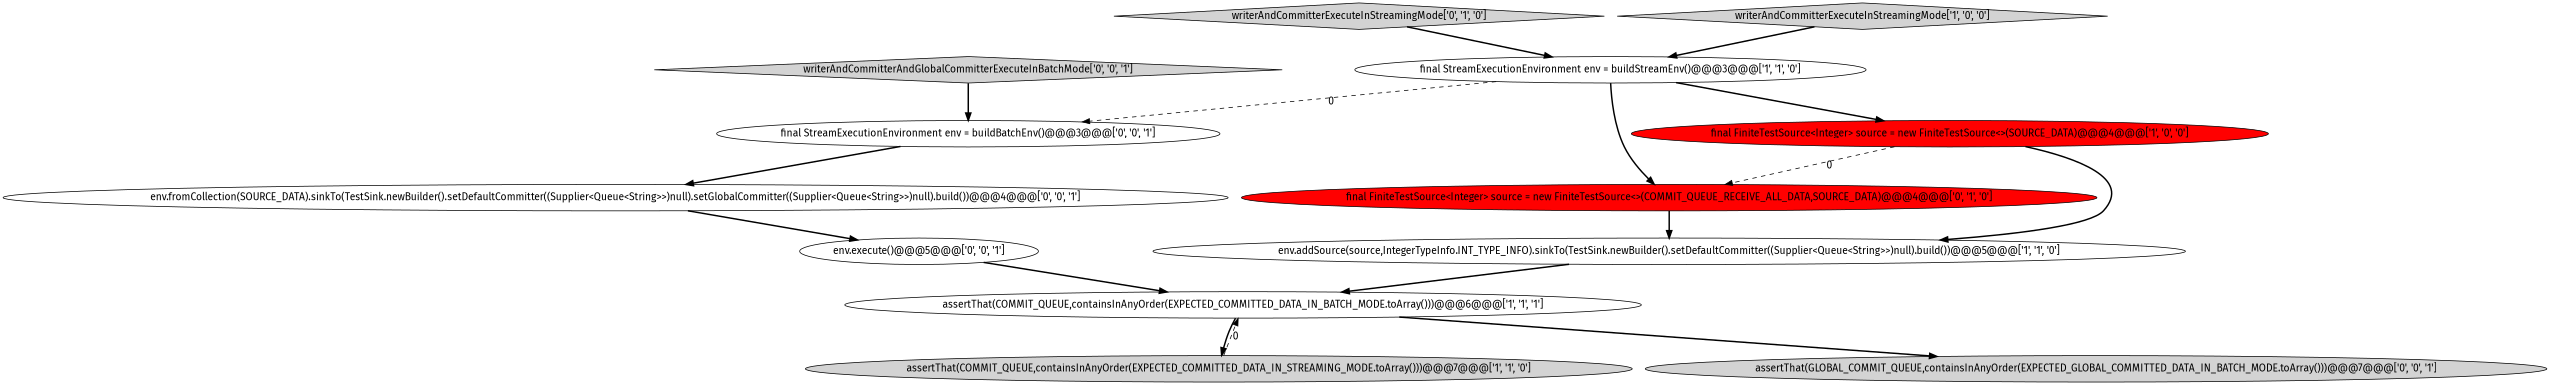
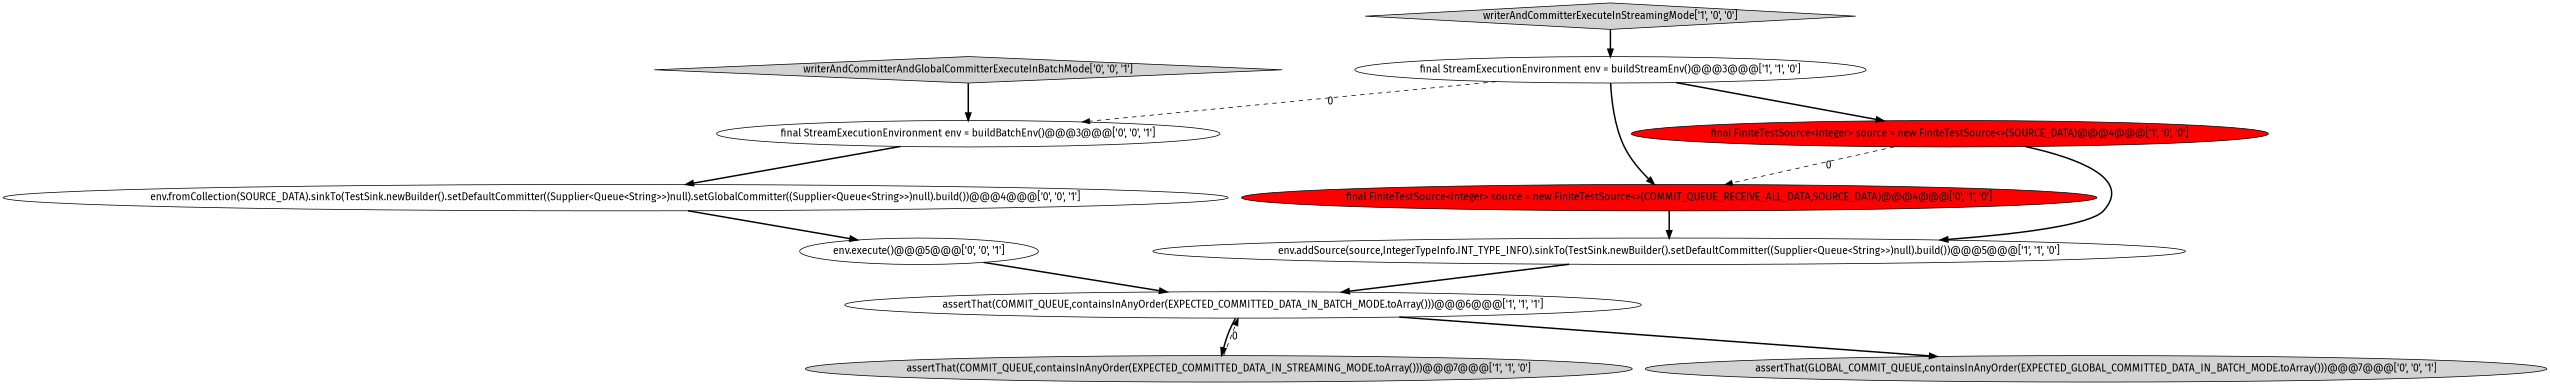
(1359, 16) -> none
